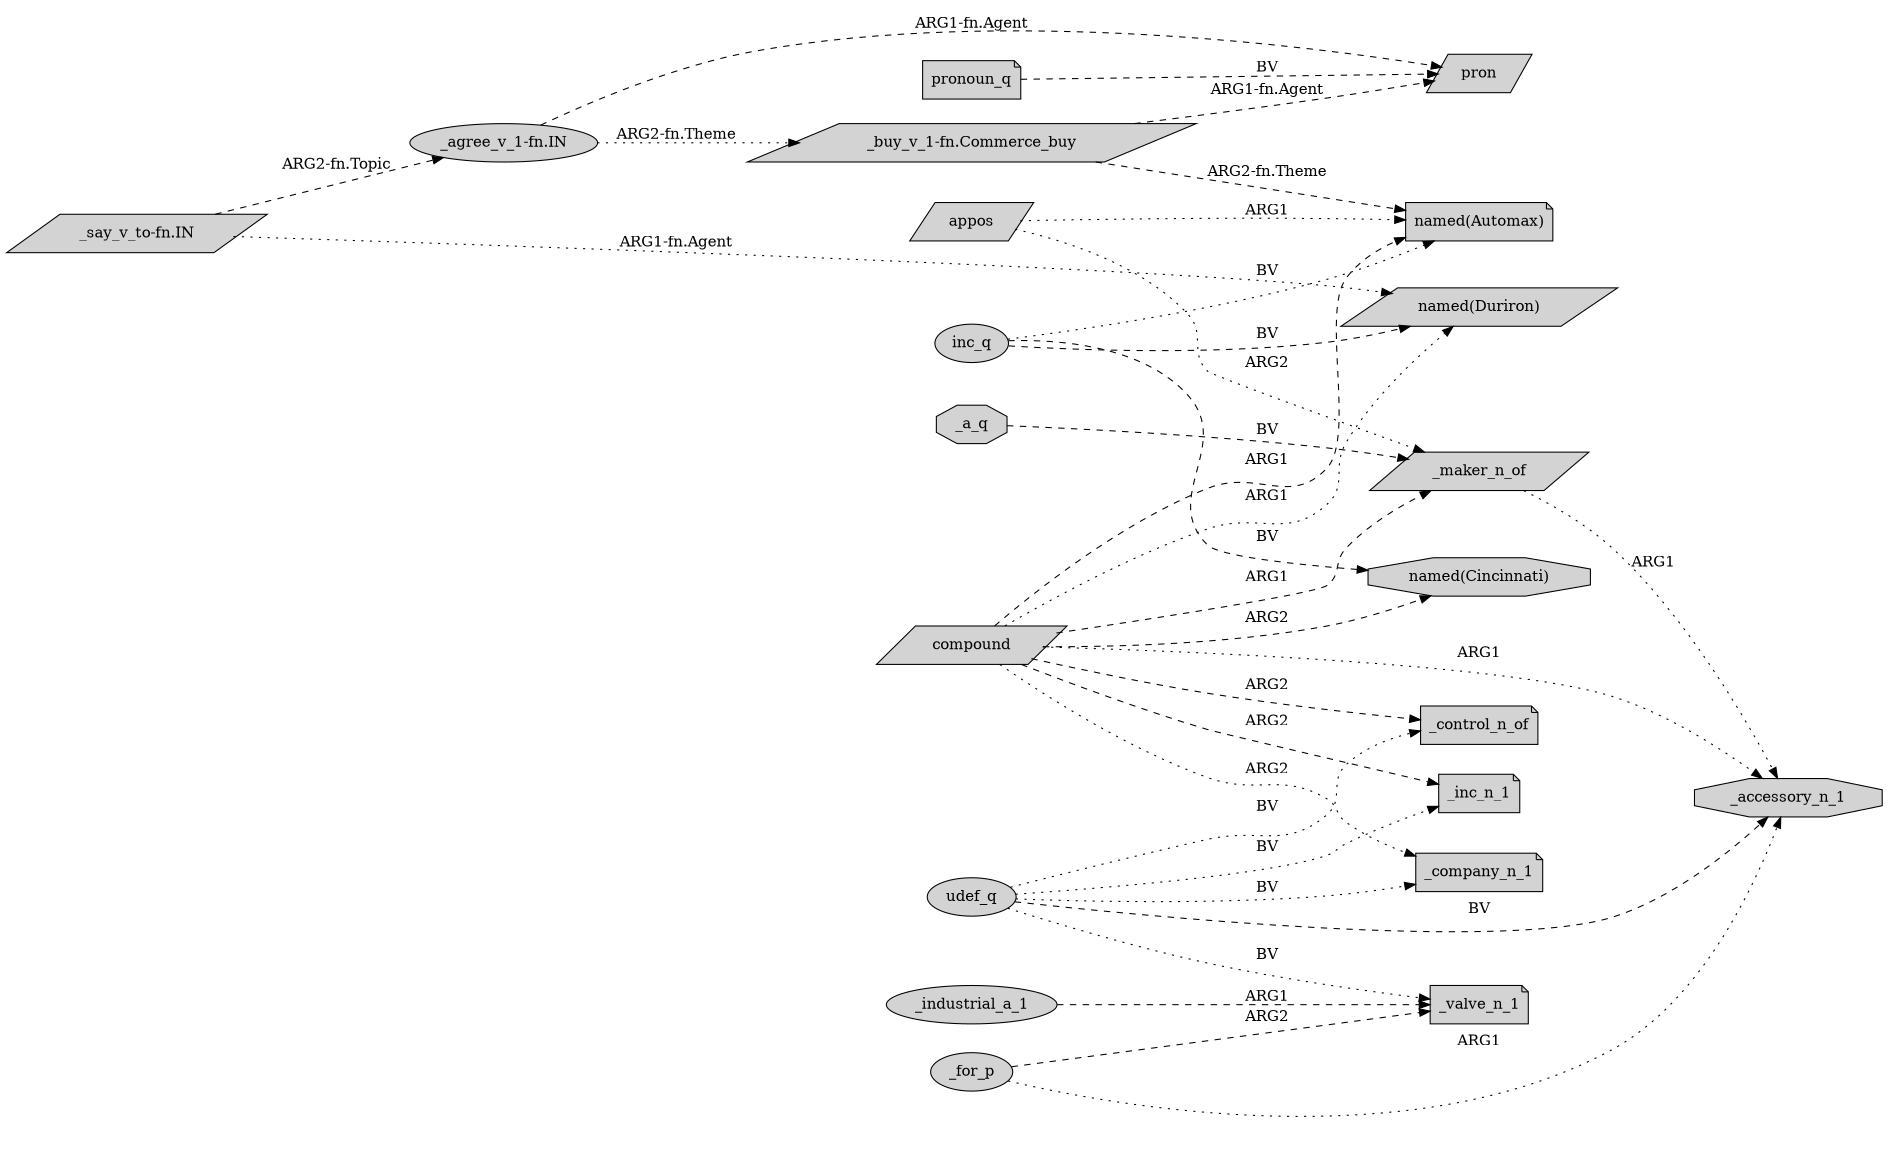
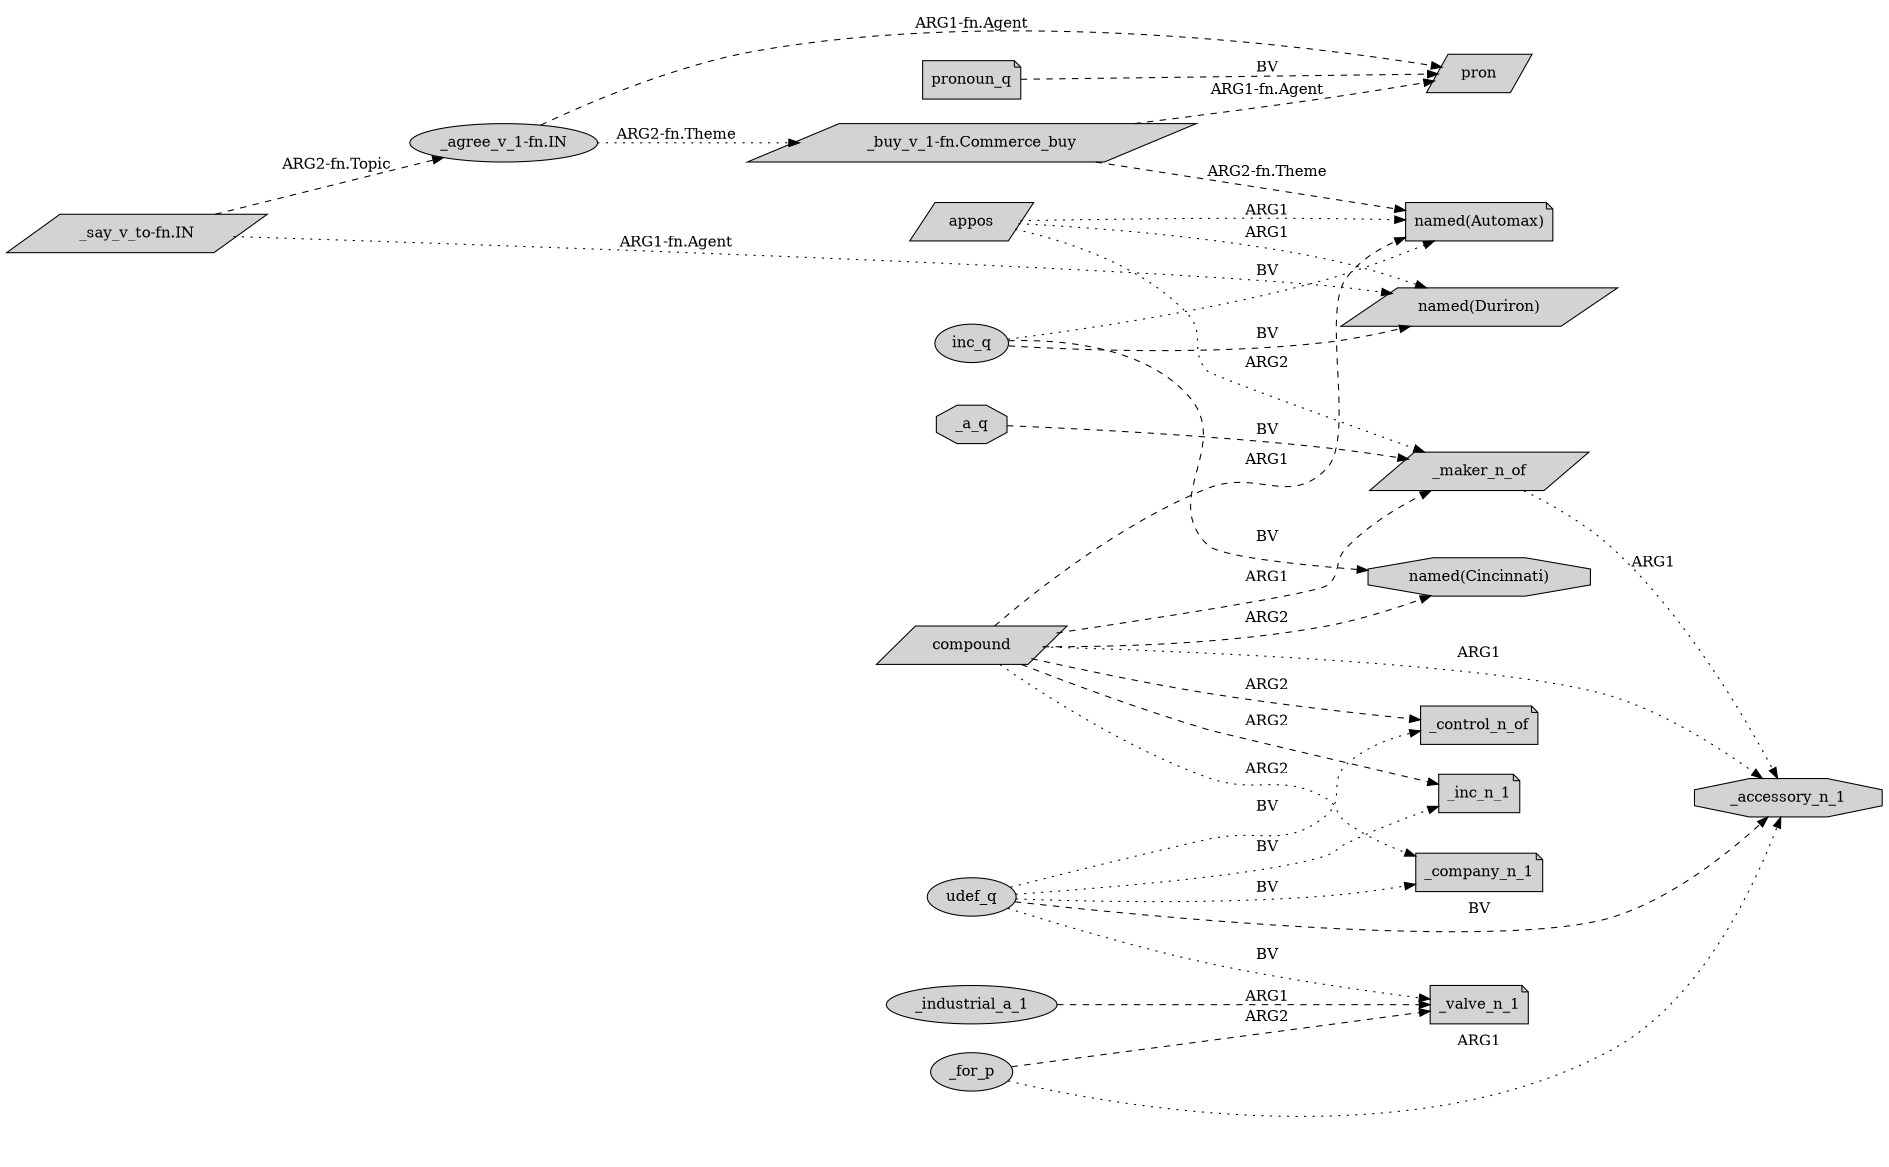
(1264, 523) -> (1219, 241)
